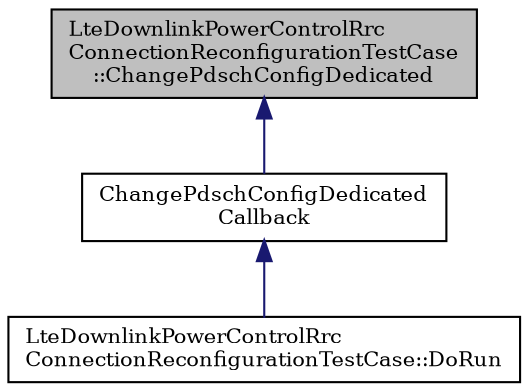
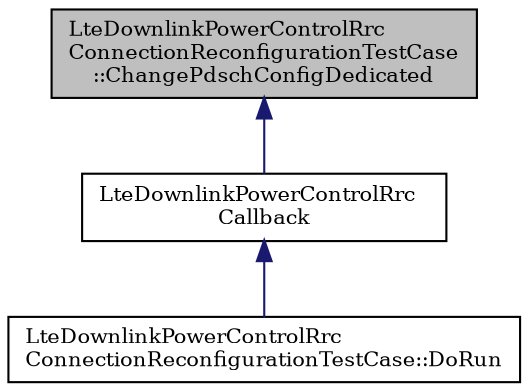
(264, 207) -> (264, 207)
